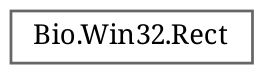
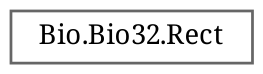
(132, 37) -> (132, 37)
